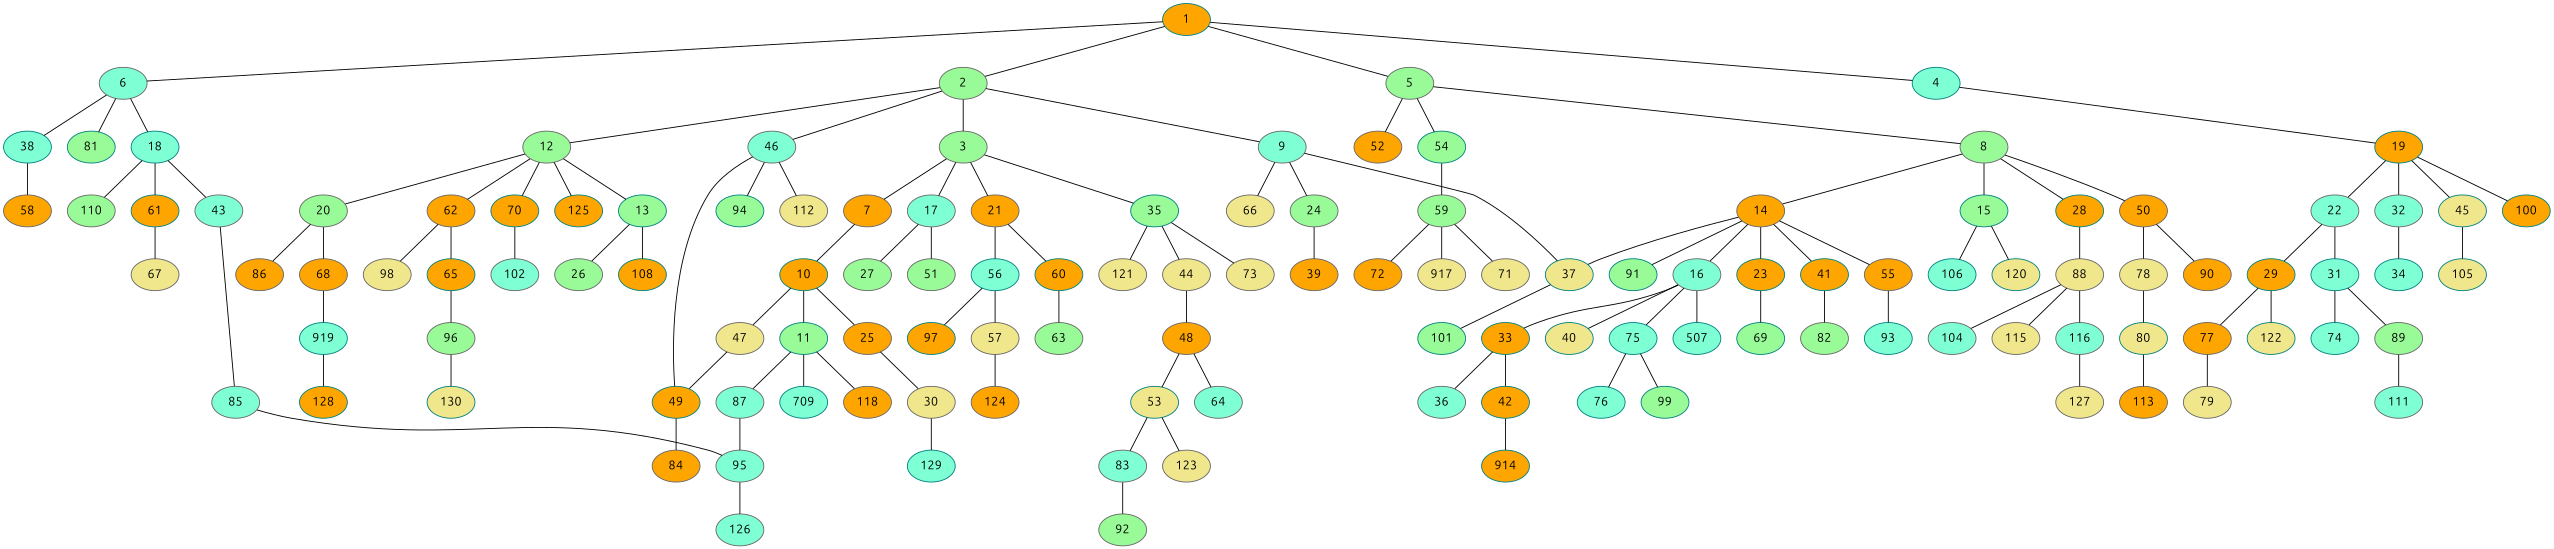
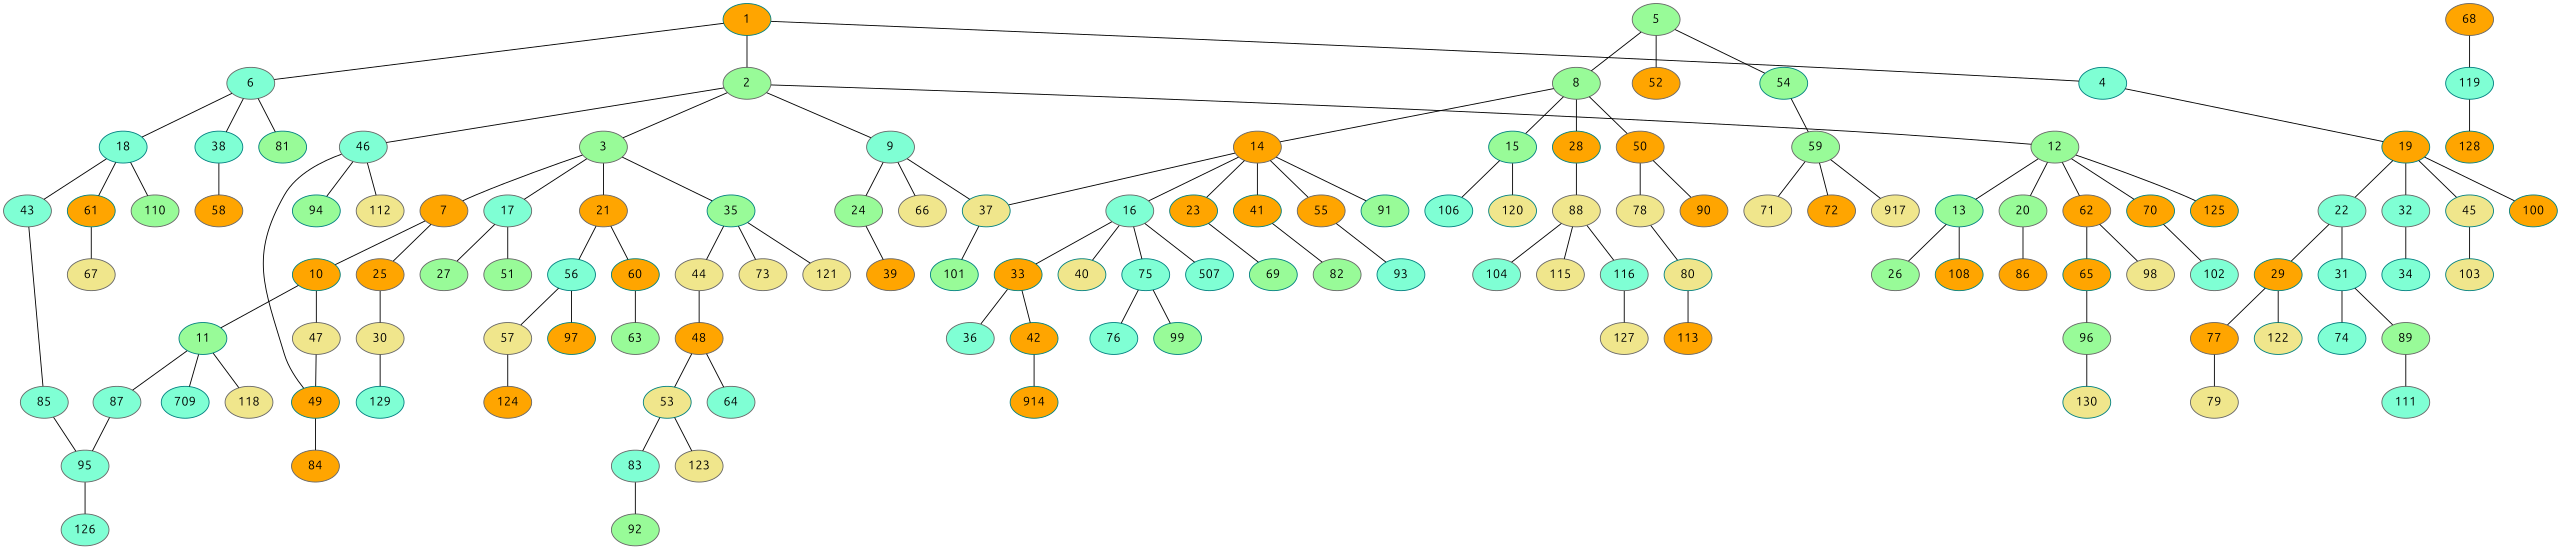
(1298, 51) -> none
(323, 243) -> none
(2463, 275) -> (2470, 275)
(836, 306) -> (412, 243)
(323, 338) -> (2470, 83)
(868, 402) -> (249, 402)
